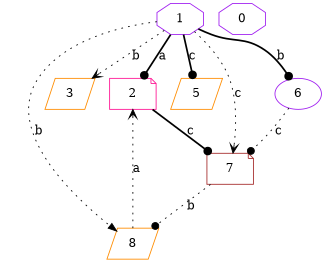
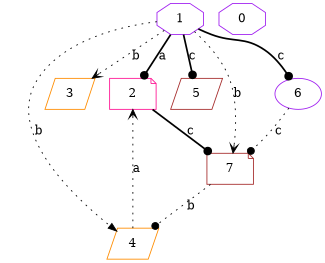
(281, 56) -> (281, 56)
(197, 94) -> (197, 94)
(238, 94) -> (238, 94)
(133, 244) -> (133, 244)
